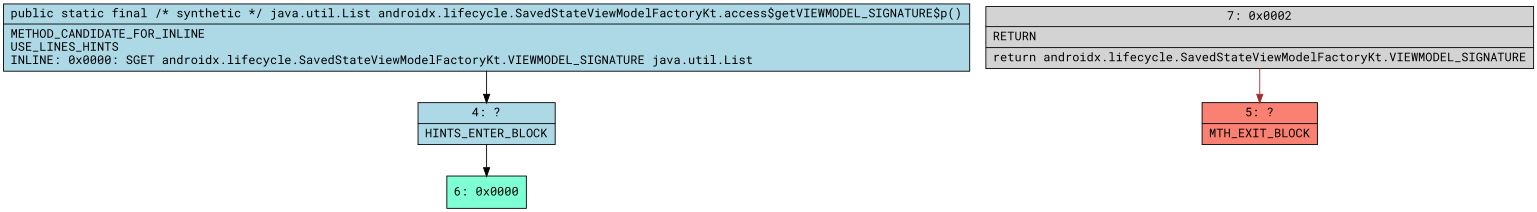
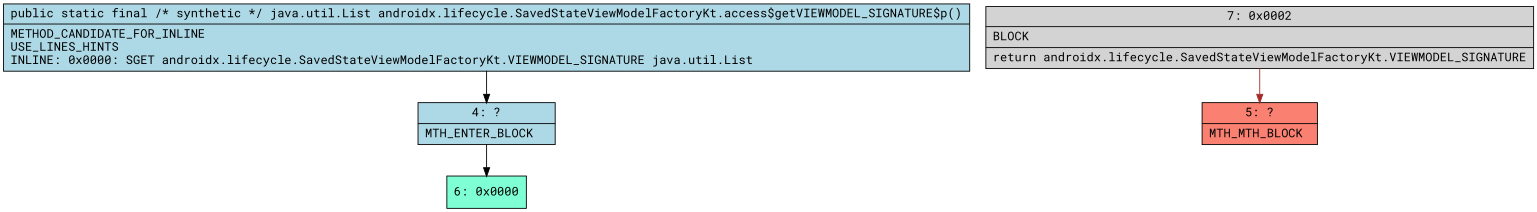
(1015, 37) -> (1011, 37)
(487, 134) -> (479, 134)
(1260, 134) -> (1256, 134)
